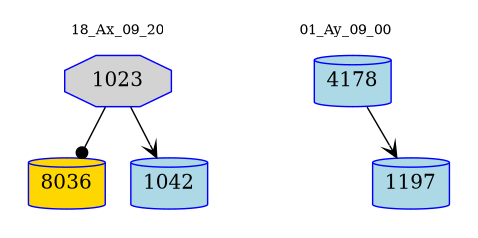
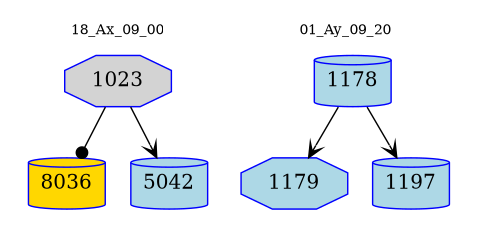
(118, 31) -> (118, 31)
(346, 31) -> (346, 31)
(353, 81) -> (353, 81)
(169, 183) -> (169, 183)
none -> (294, 183)
